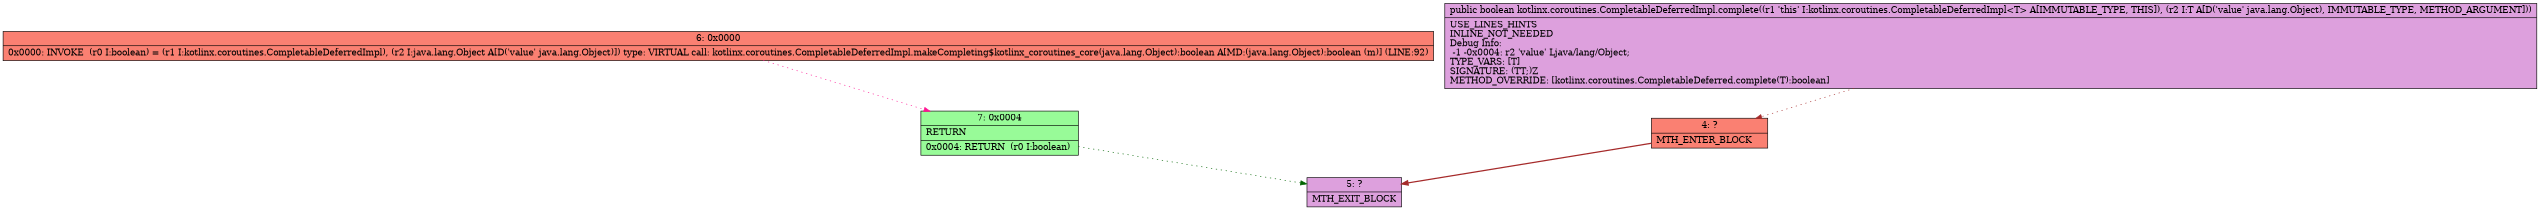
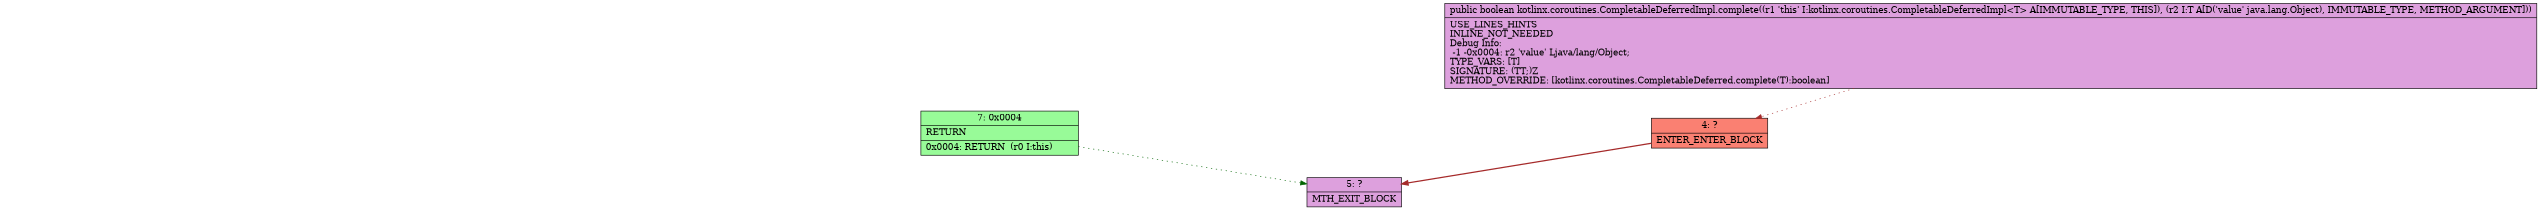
(718, 46) -> none
(1704, 140) -> (1710, 140)
(1000, 147) -> (991, 147)
